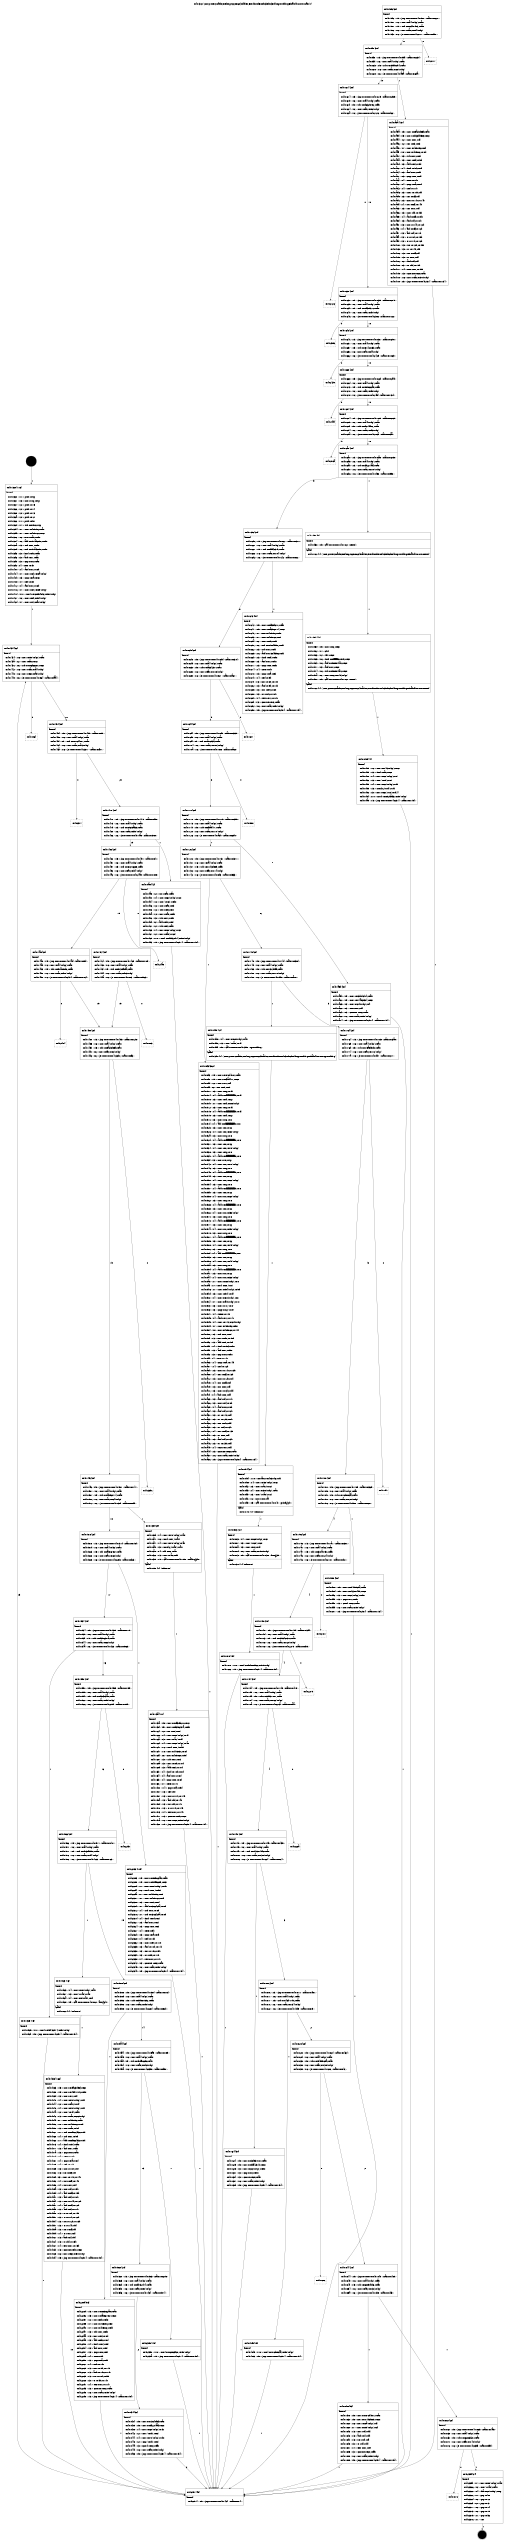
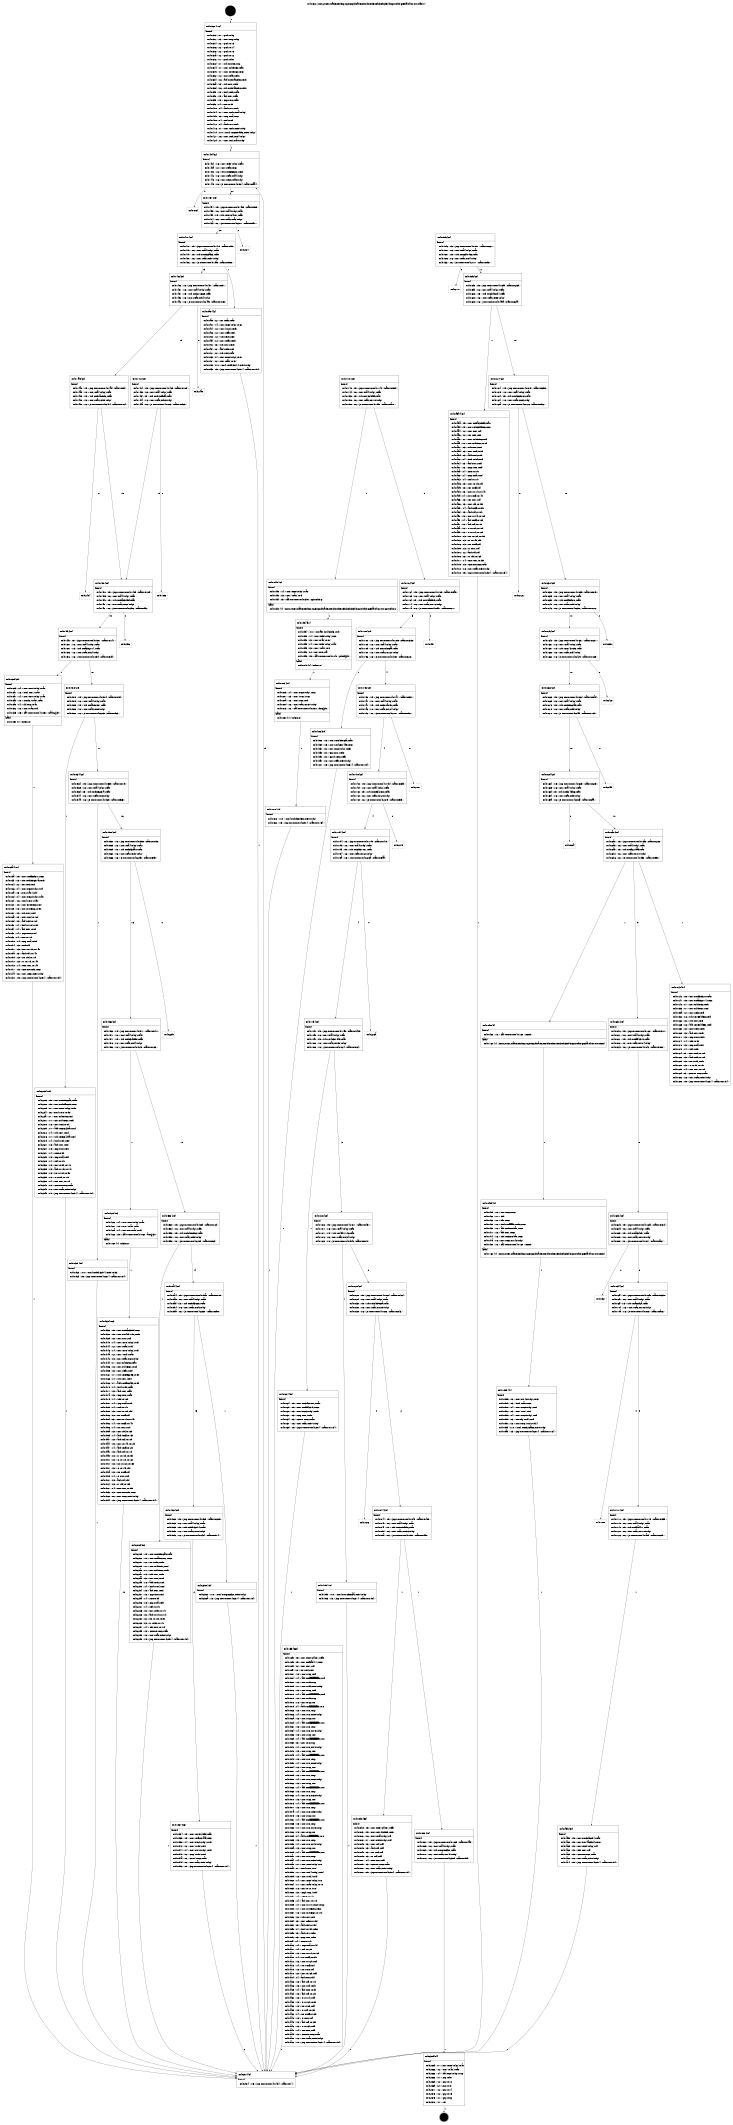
(273, 586) -> (660, 922)
(210, 862) -> none
(453, 2497) -> none
